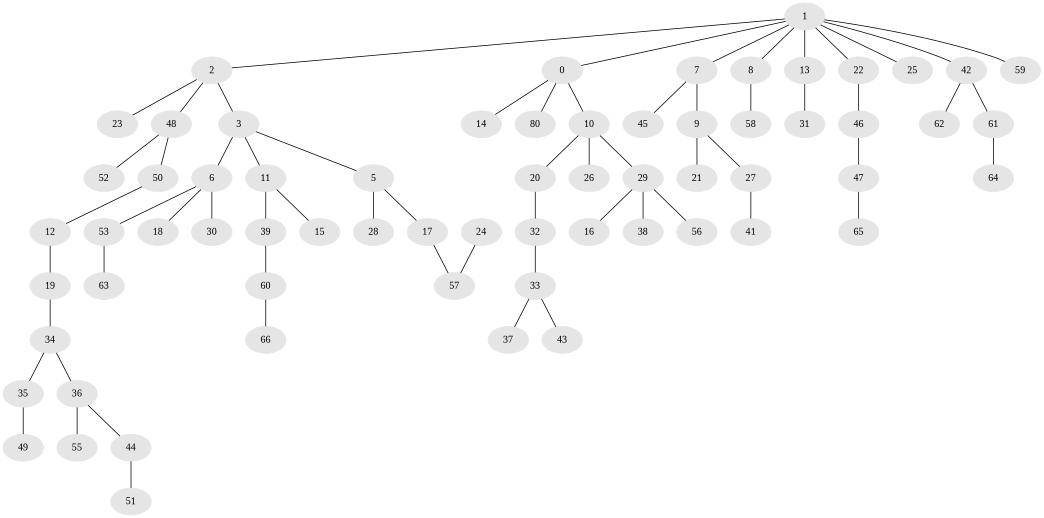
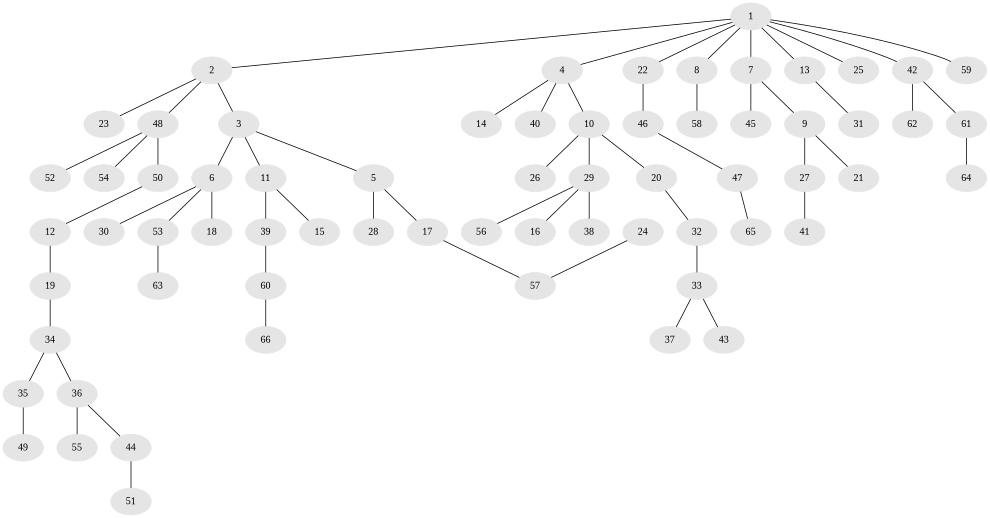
(562, 70) -> (562, 70)
(535, 124) -> (535, 124)
none -> (104, 178)
